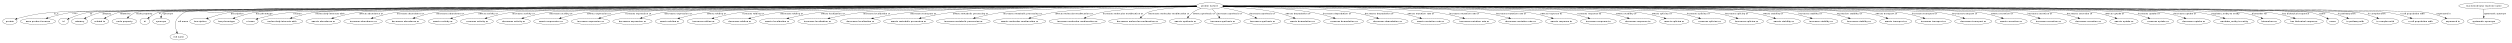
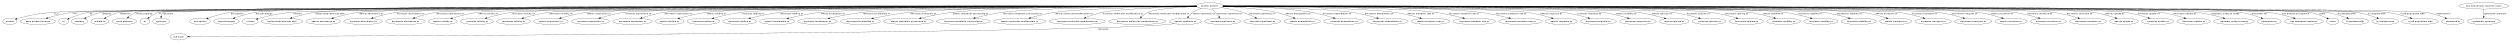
(679, 8) -> (682, 34)
(1784, 21) -> (1784, 21)
